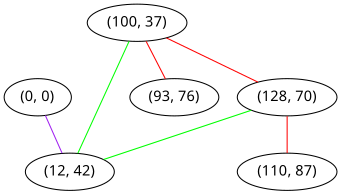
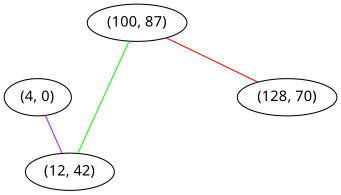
(137, 23) -> (137, 23)
(38, 97) -> (38, 97)
(174, 97) -> none
(177, 135) -> none
(287, 172) -> none
